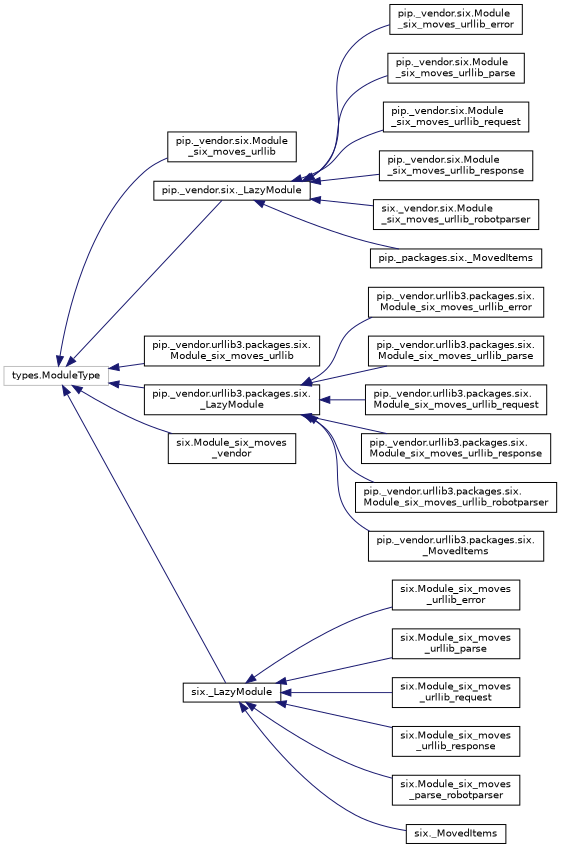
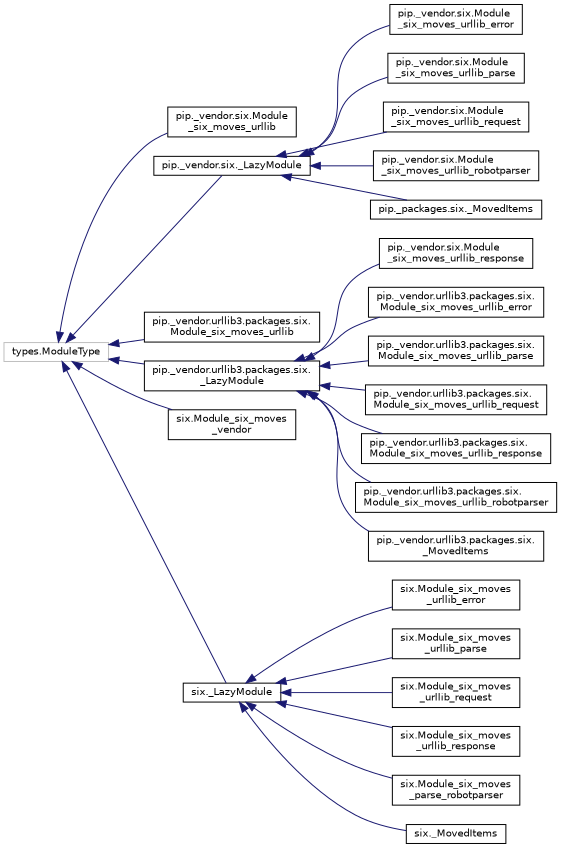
(350, 178) -> (339, 304)
(456, 215) -> (456, 166)
